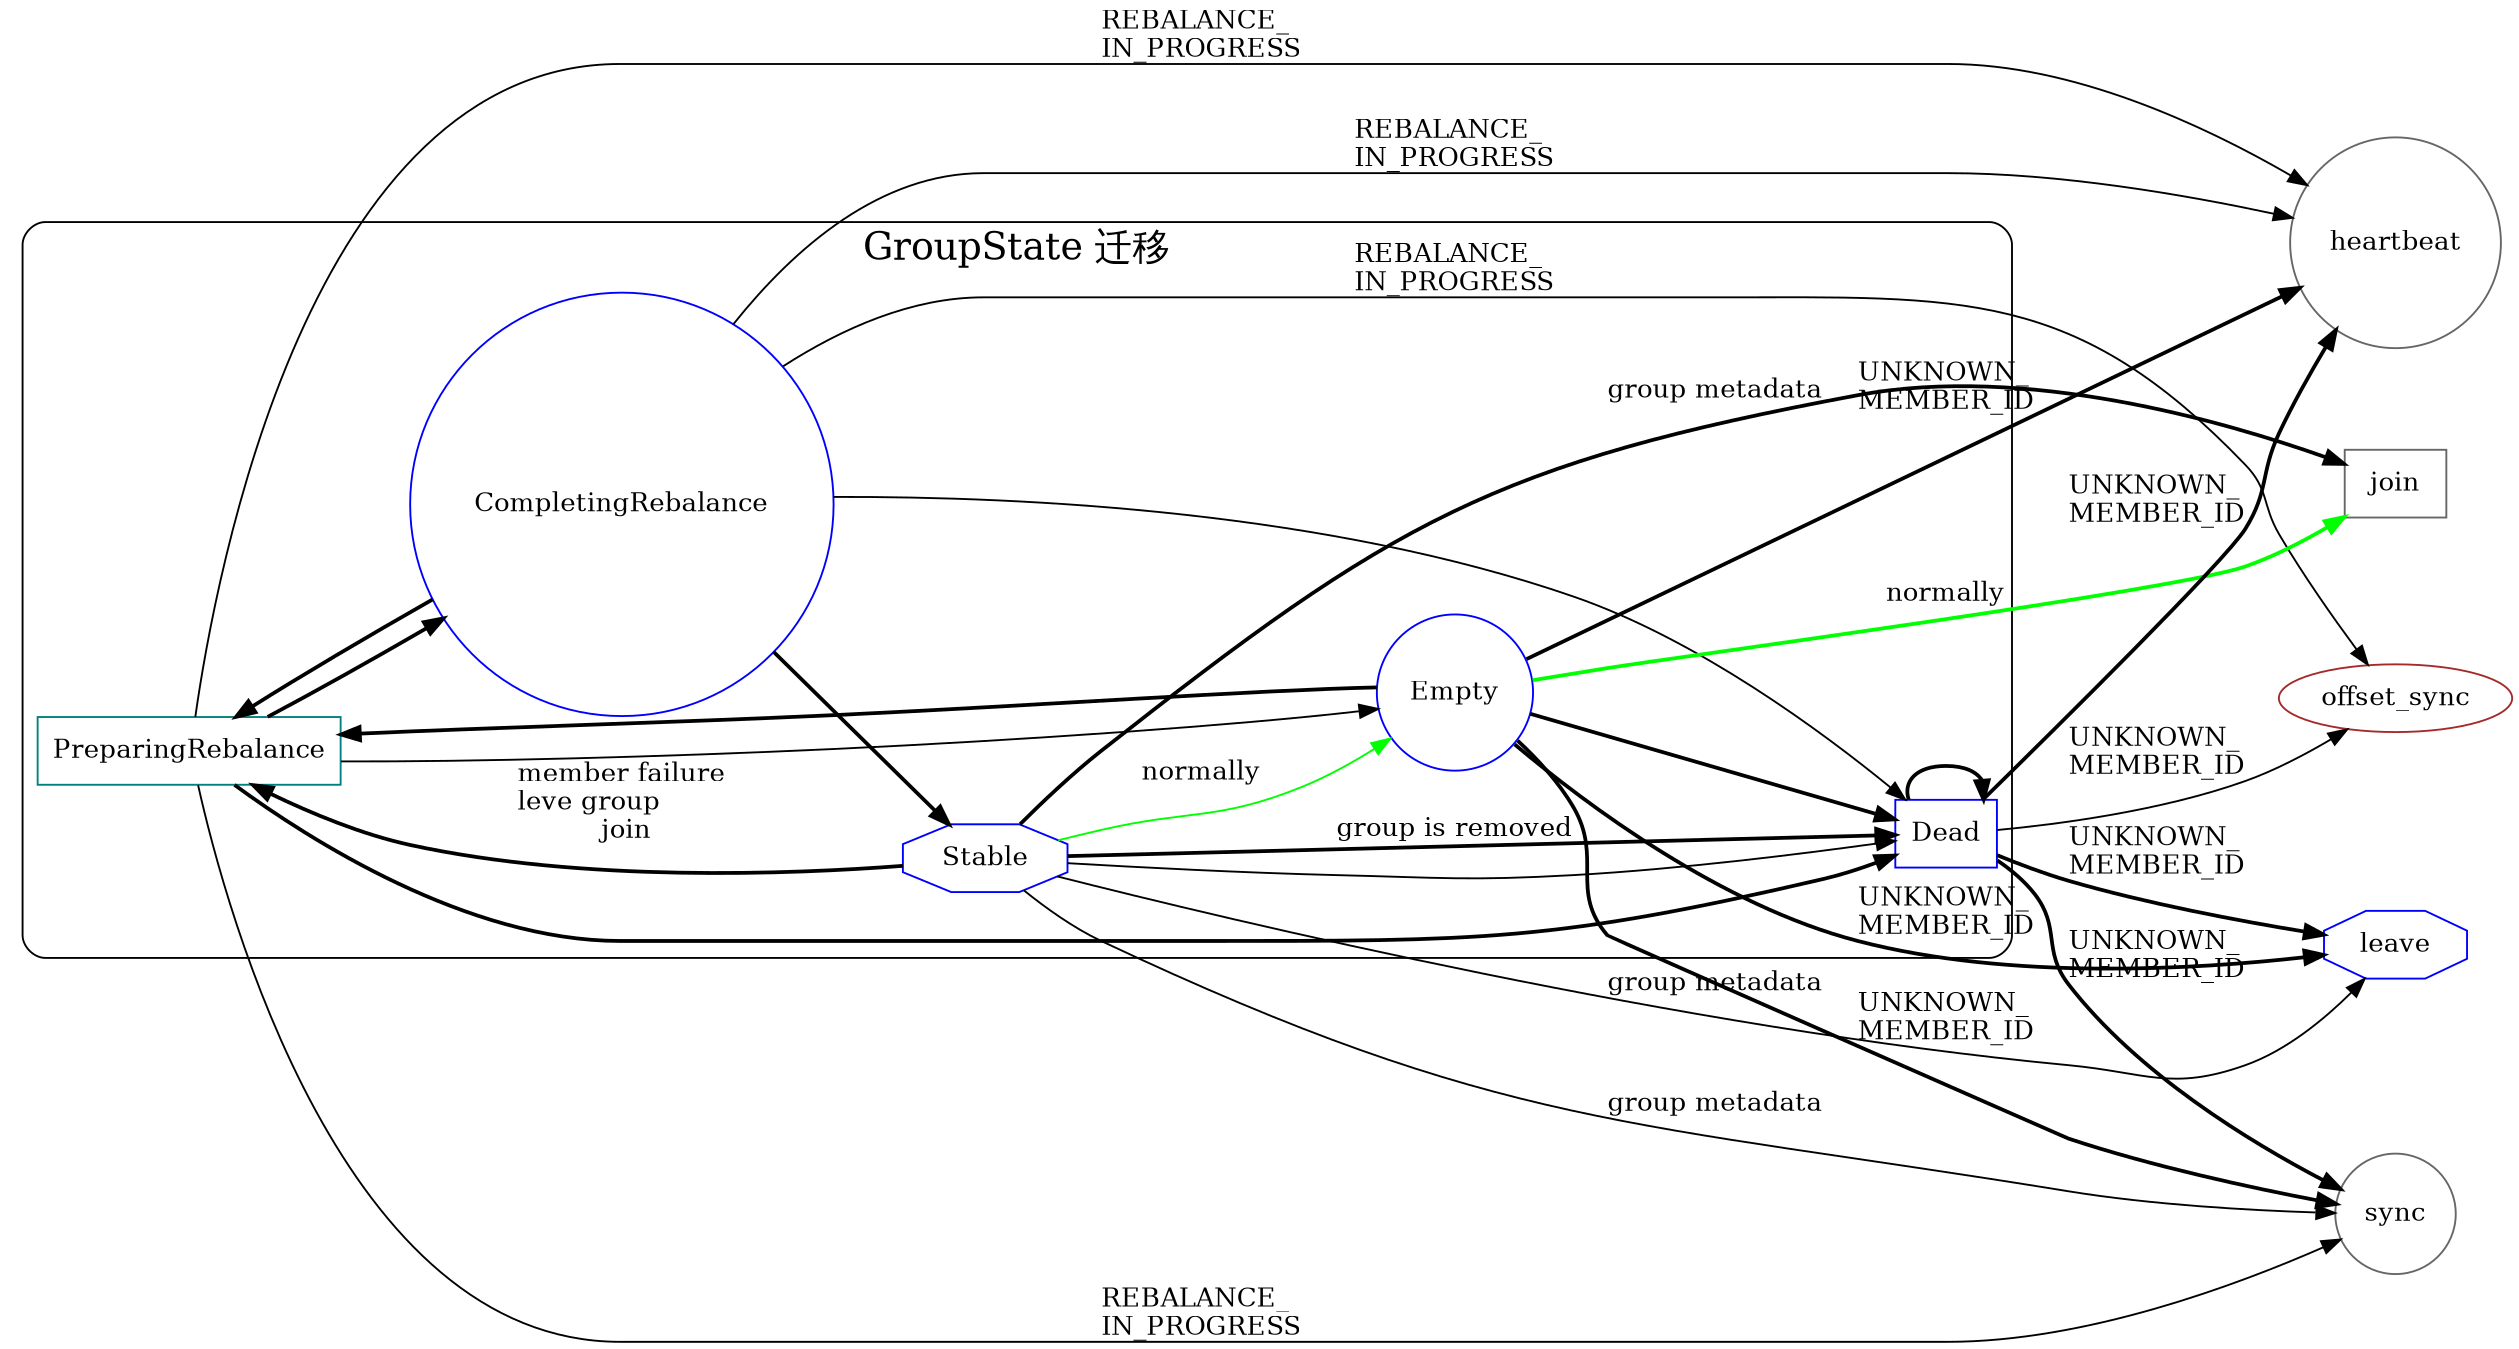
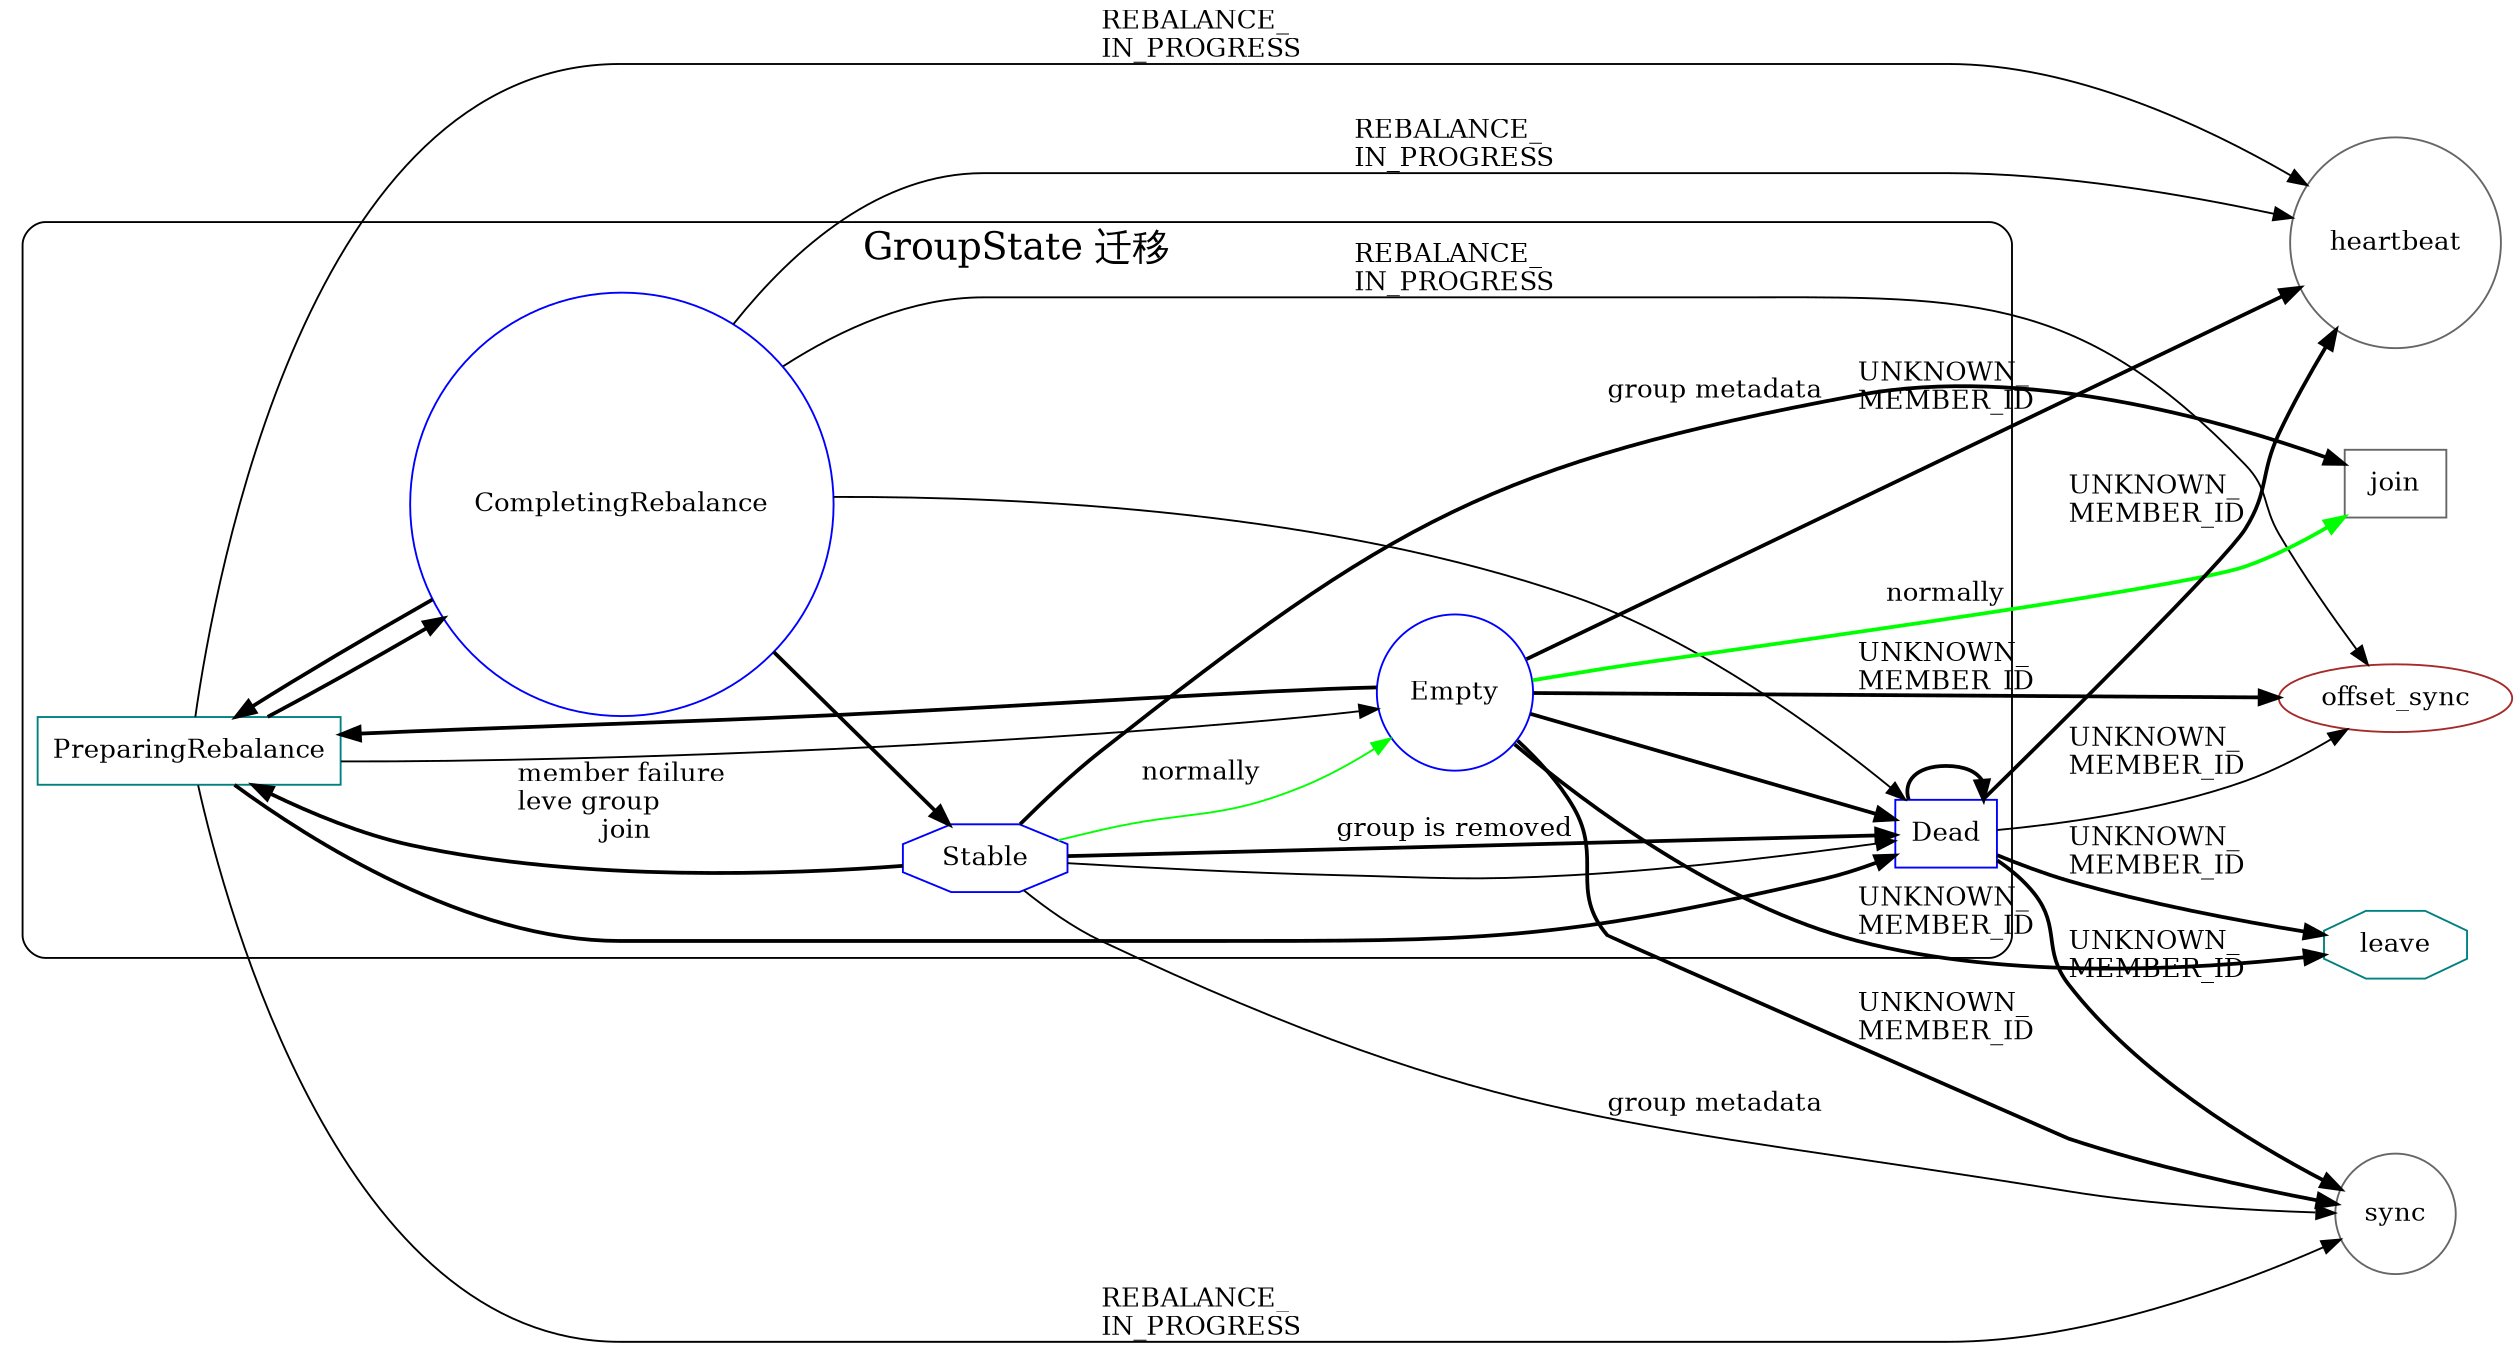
none -> (1896, 695)
(2396, 945) -> (2396, 945)
(1712, 1016) -> none
